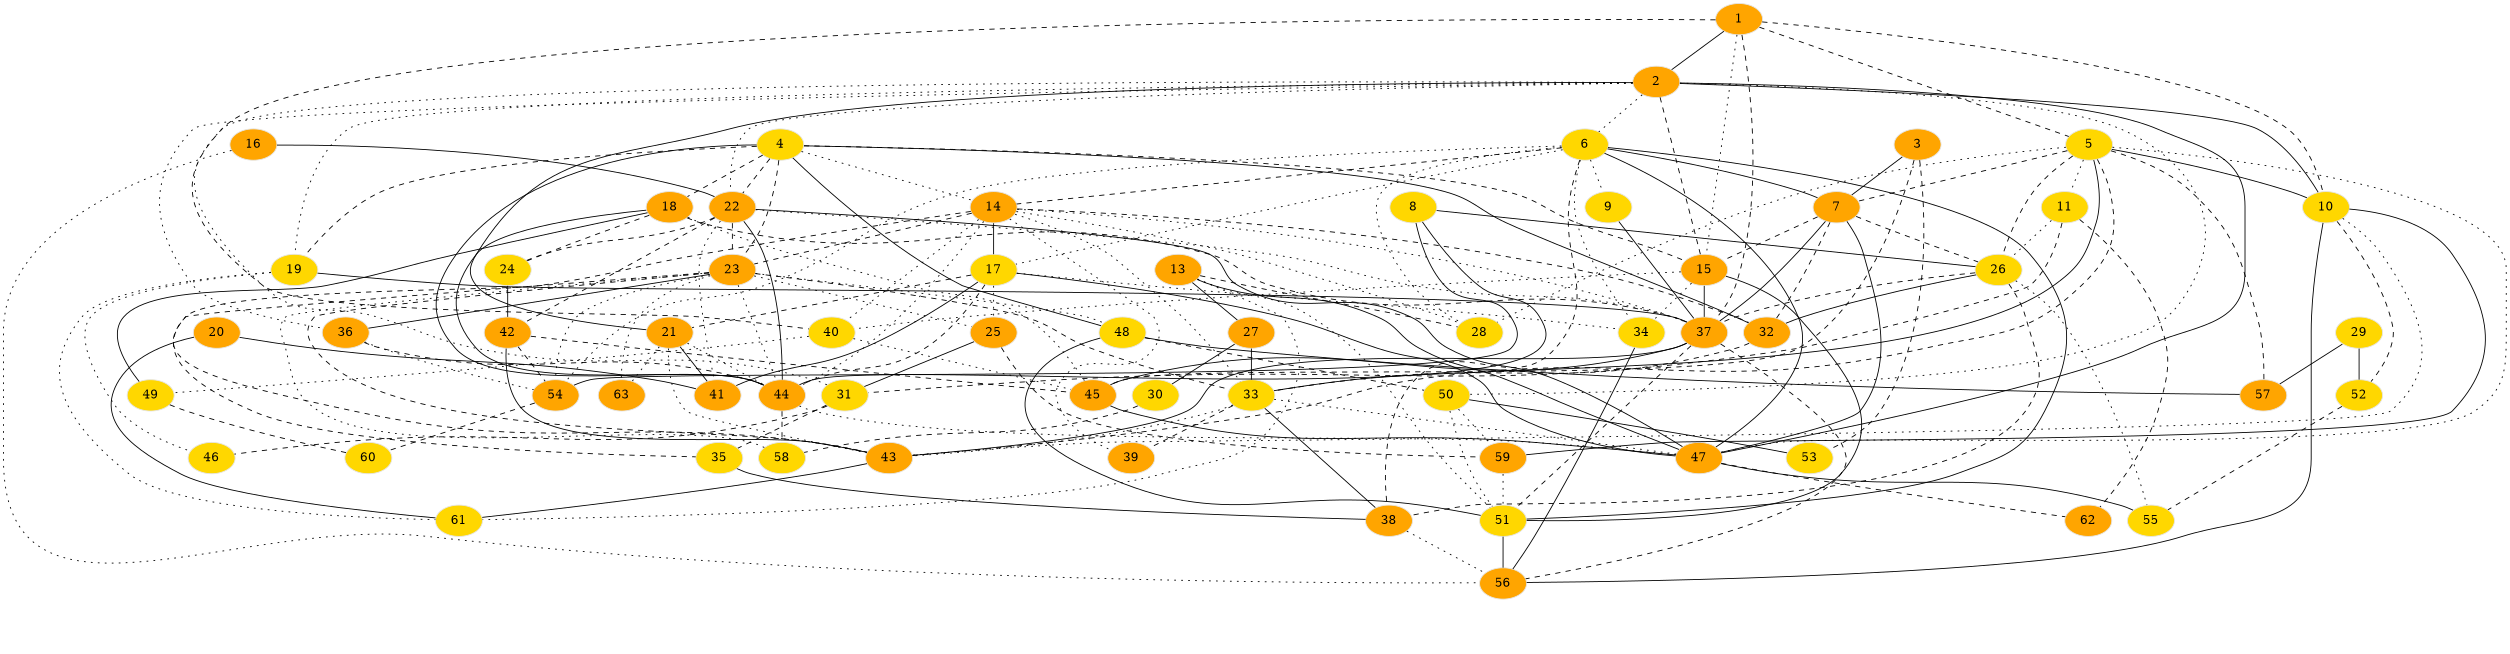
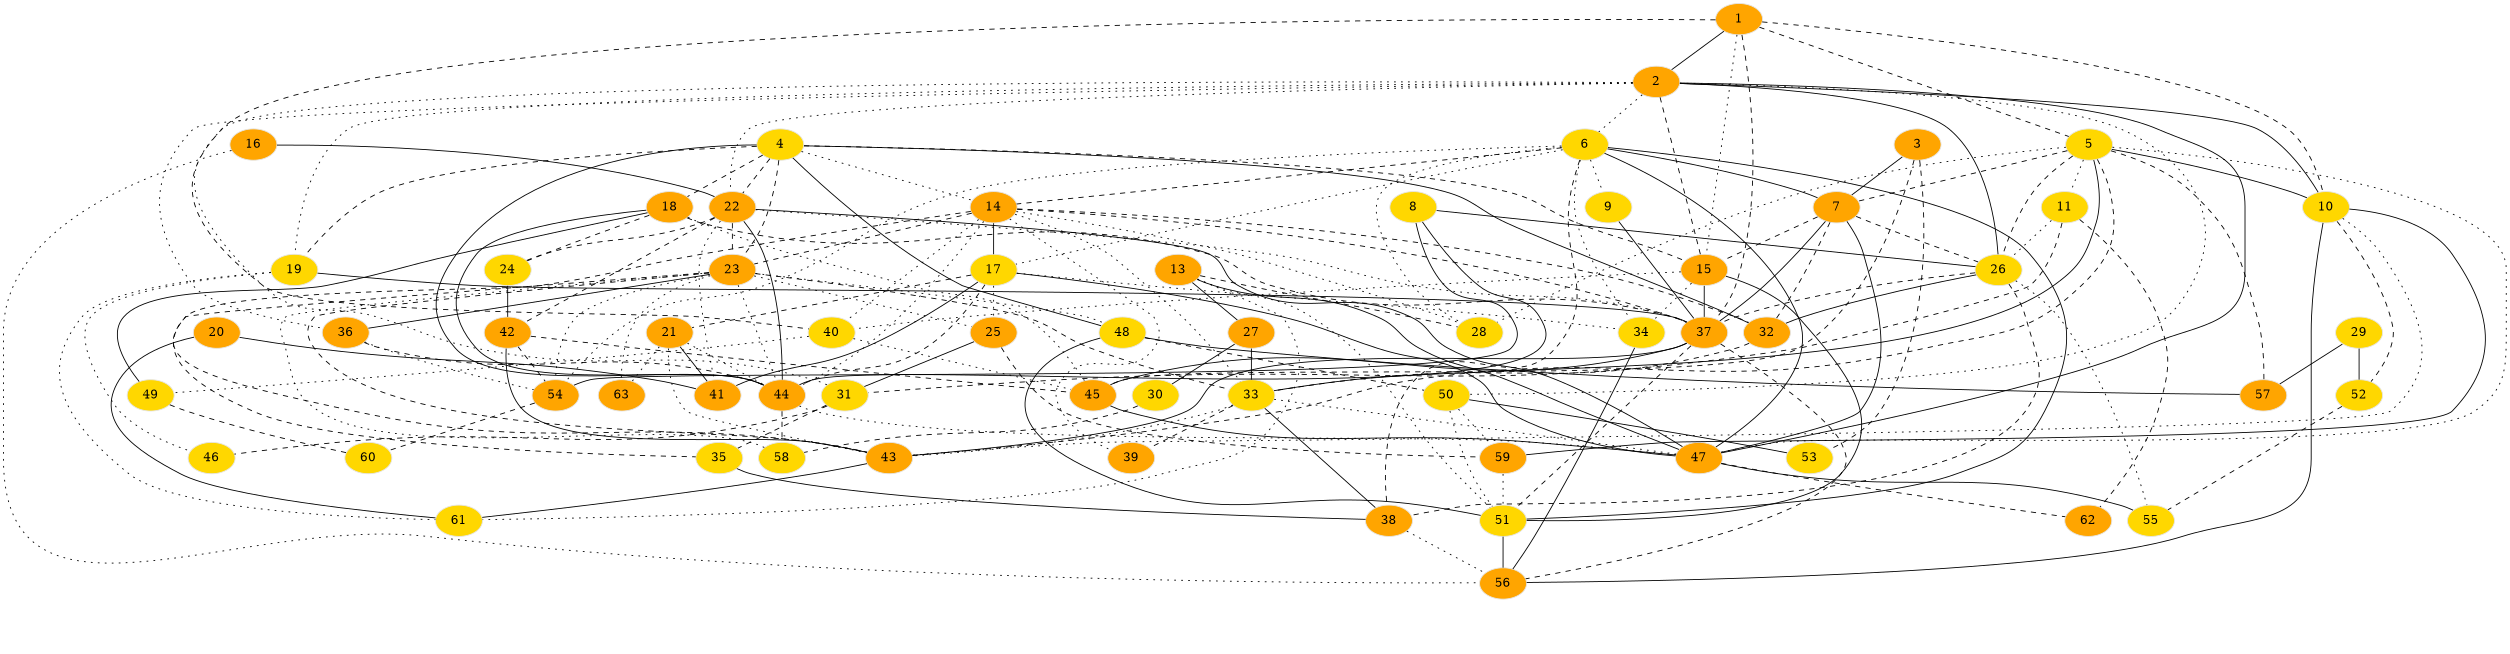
(718, 132) -> (1885, 105)
(1355, 245) -> (1355, 245)
